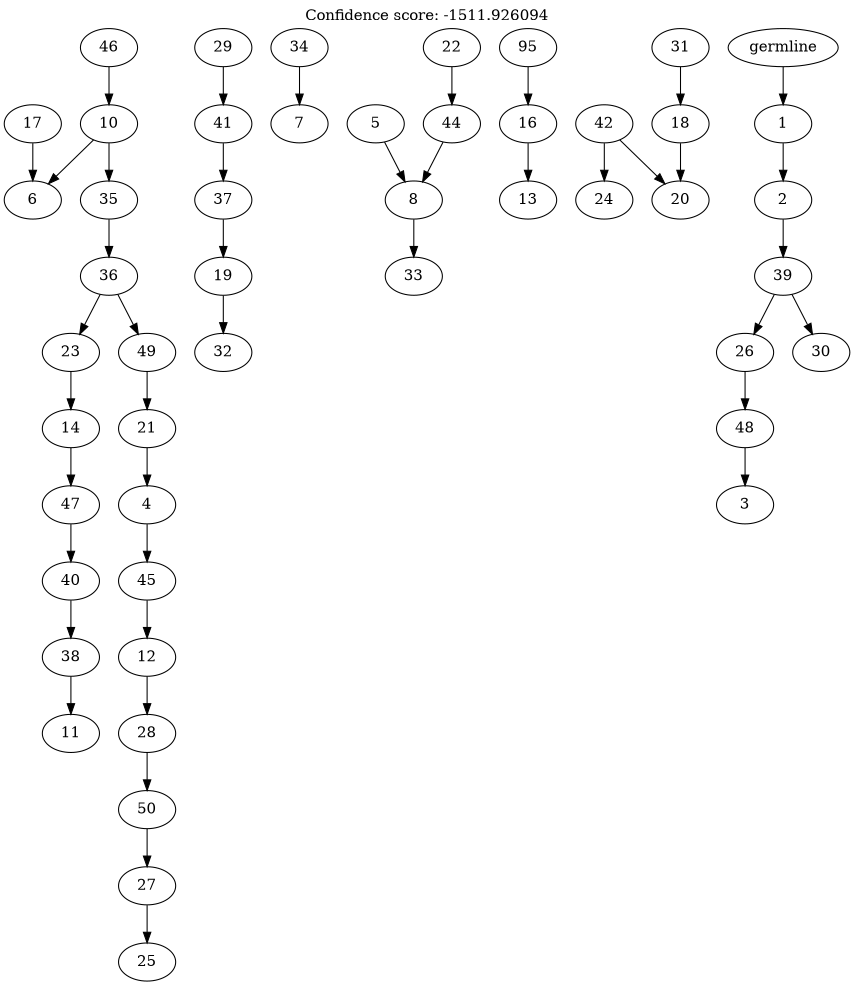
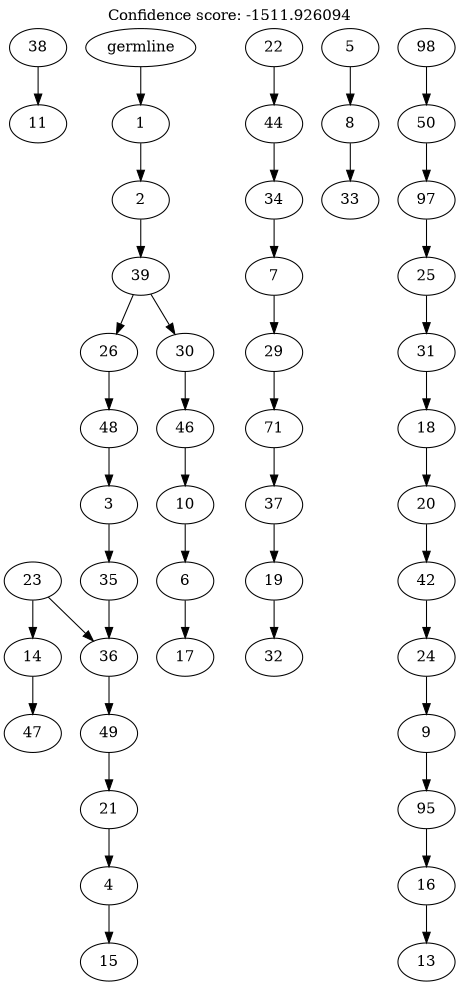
(223, 124) -> (274, 429)
(33, 157) -> (185, 614)
(109, 157) -> (109, 538)
(435, 157) -> (274, 157)
(638, 158) -> (427, 538)
none -> (274, 309)
none -> (427, 309)
(92, 310) -> (67, 615)
none -> (185, 385)
(71, 581) -> none
(147, 581) -> (109, 962)
(147, 657) -> none
(147, 733) -> (427, 48)
none -> (427, 733)
(147, 886) -> (427, 200)
